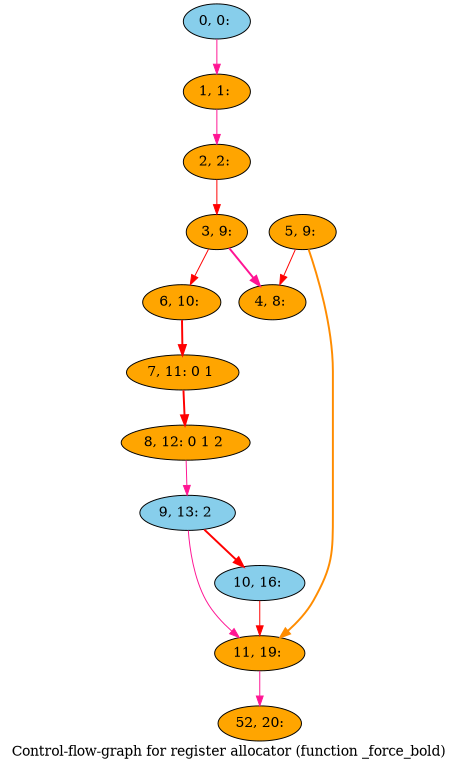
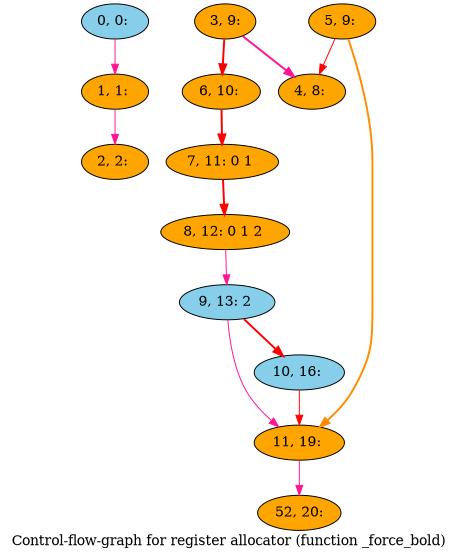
(217, 192) -> none
(202, 263) -> (224, 52)
